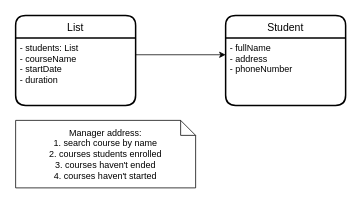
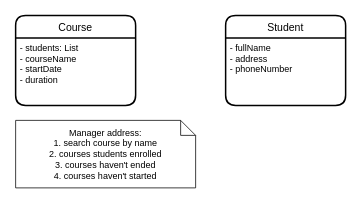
(75, 27) -> (75, 27)
(178, 55) -> none
